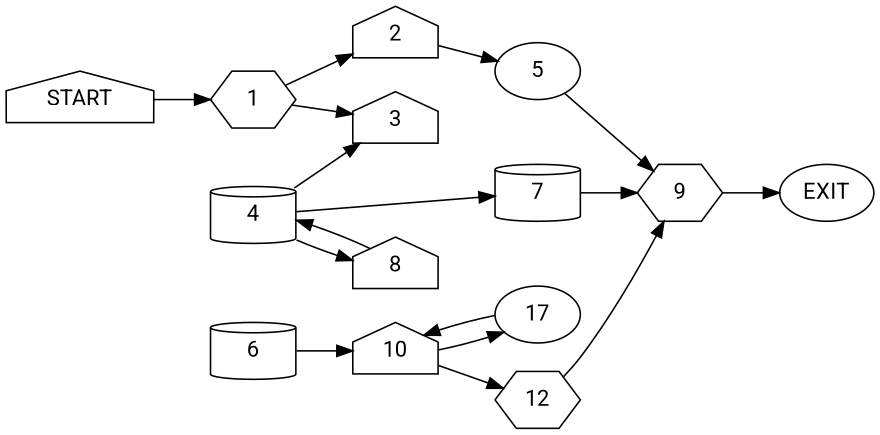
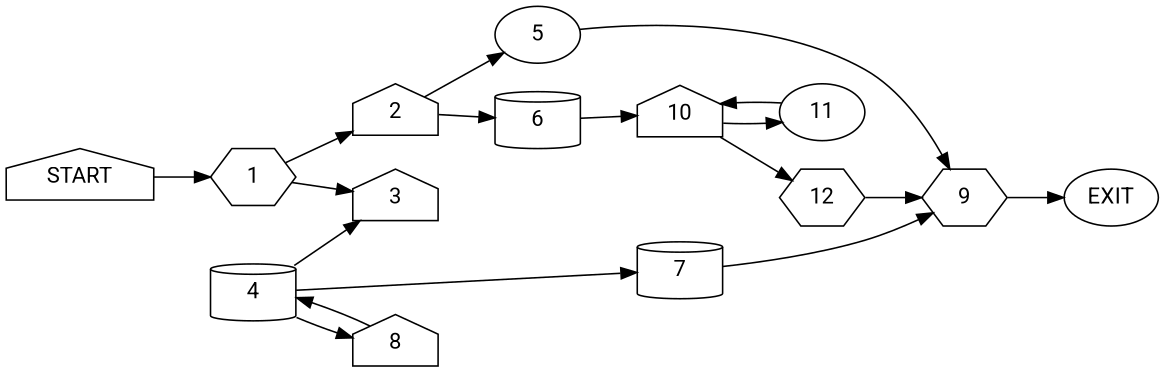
none -> (459, 116)
(538, 315) -> (822, 112)
